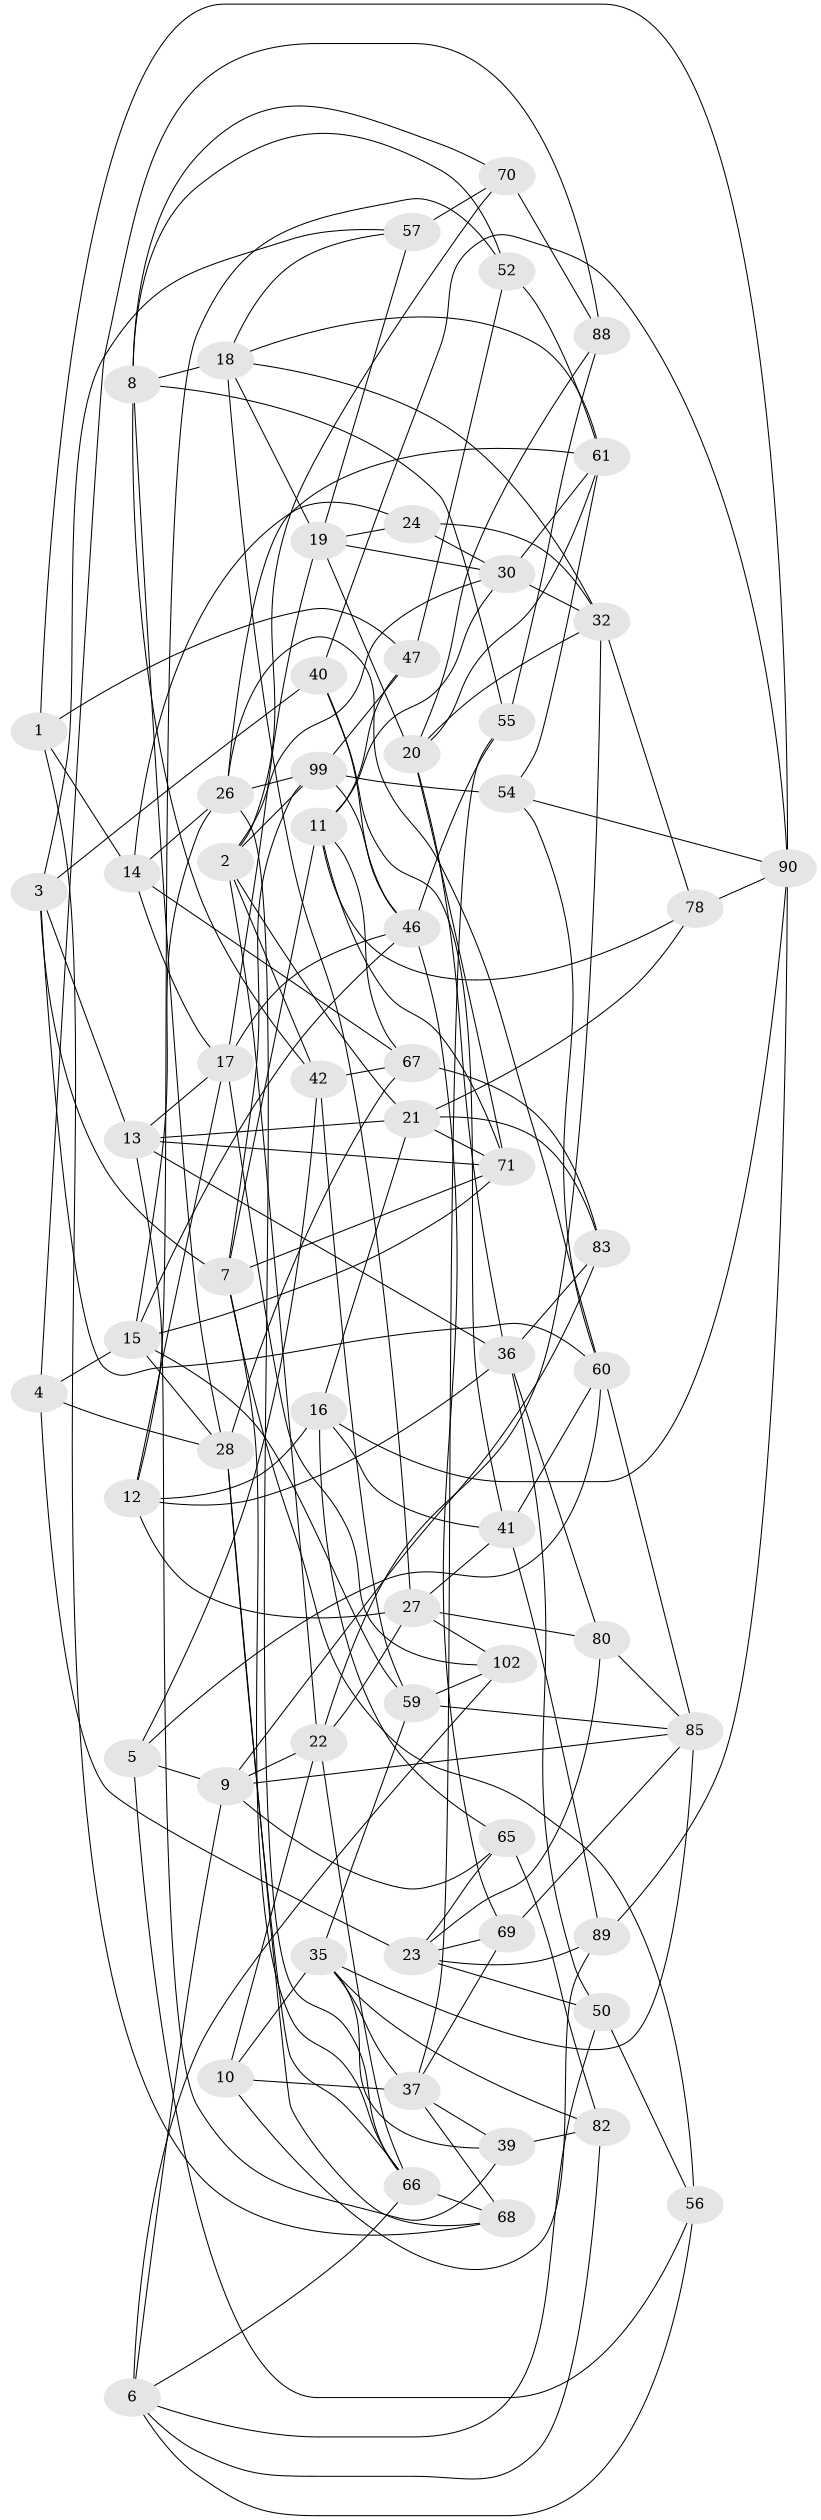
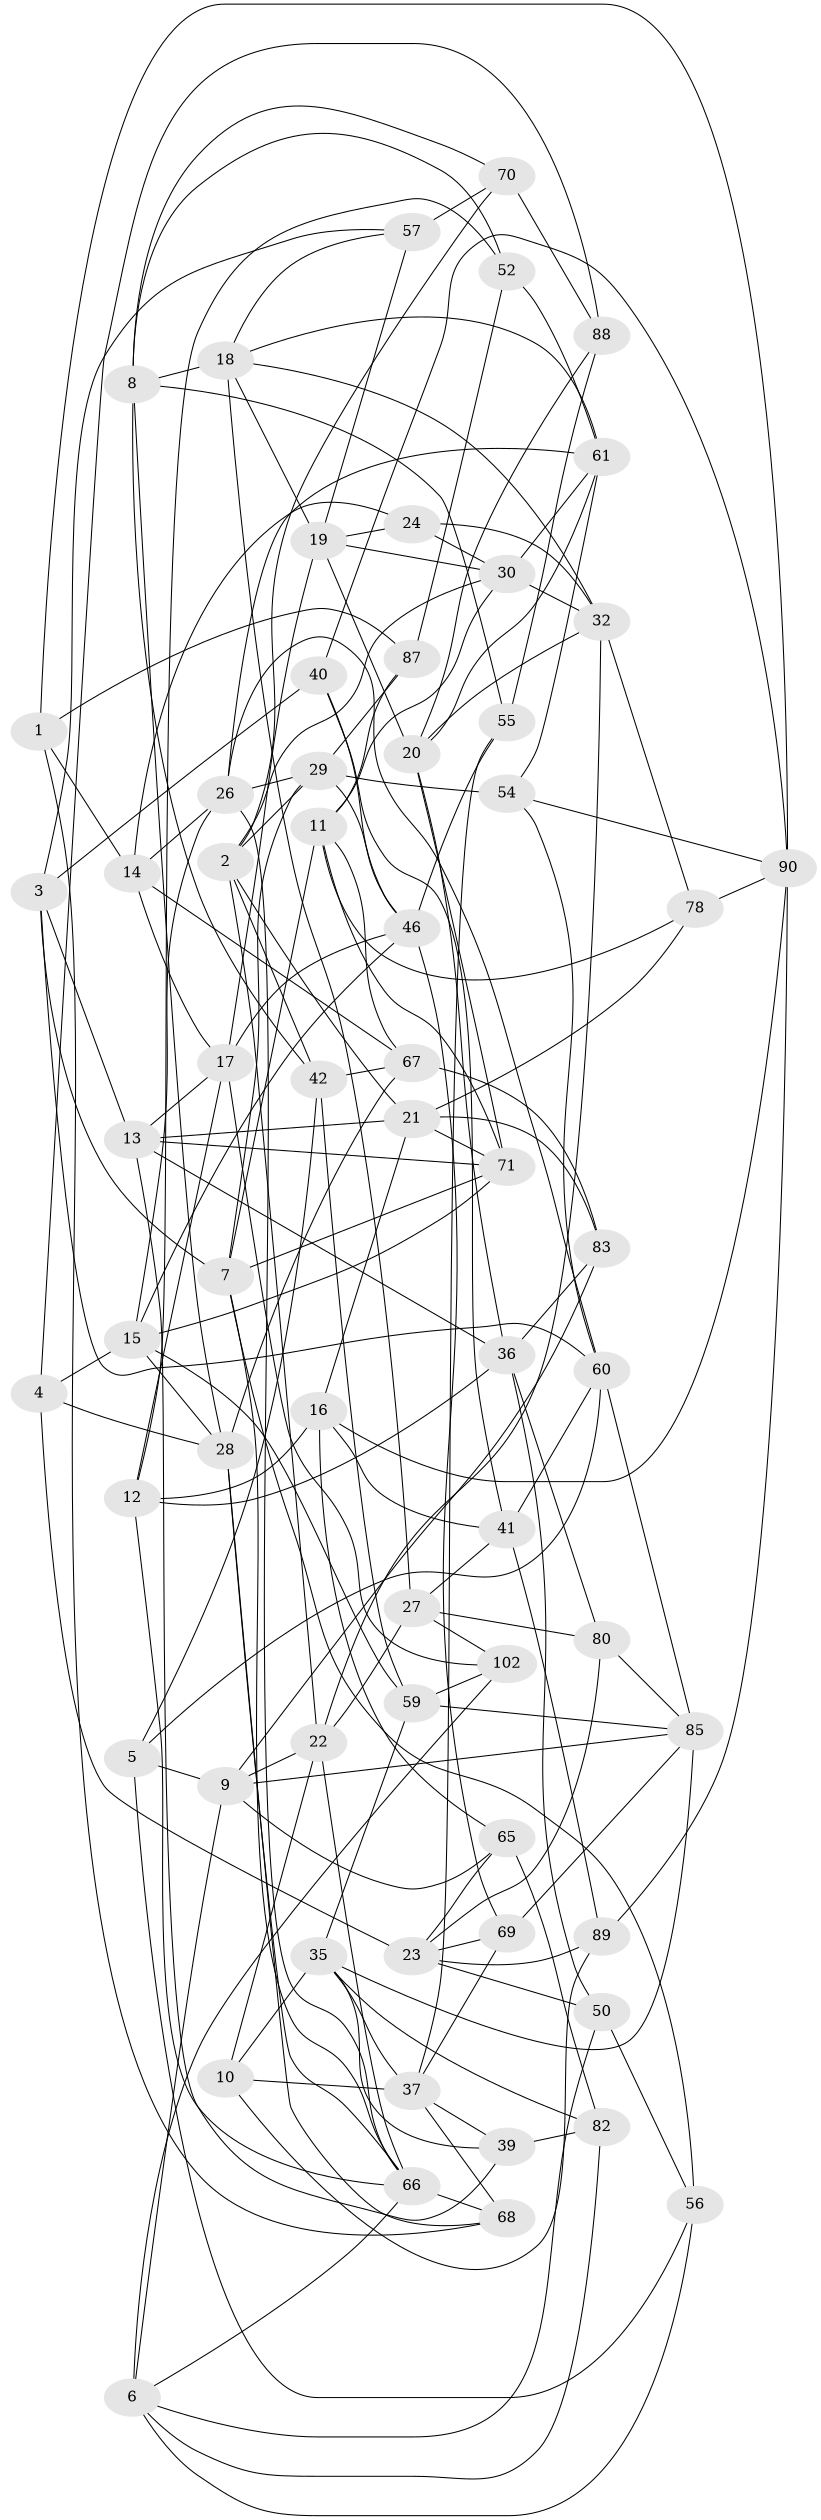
(412, 659) -> (412, 659)
(319, 771) -> (319, 771)
(249, 1611) -> (163, 1917)
